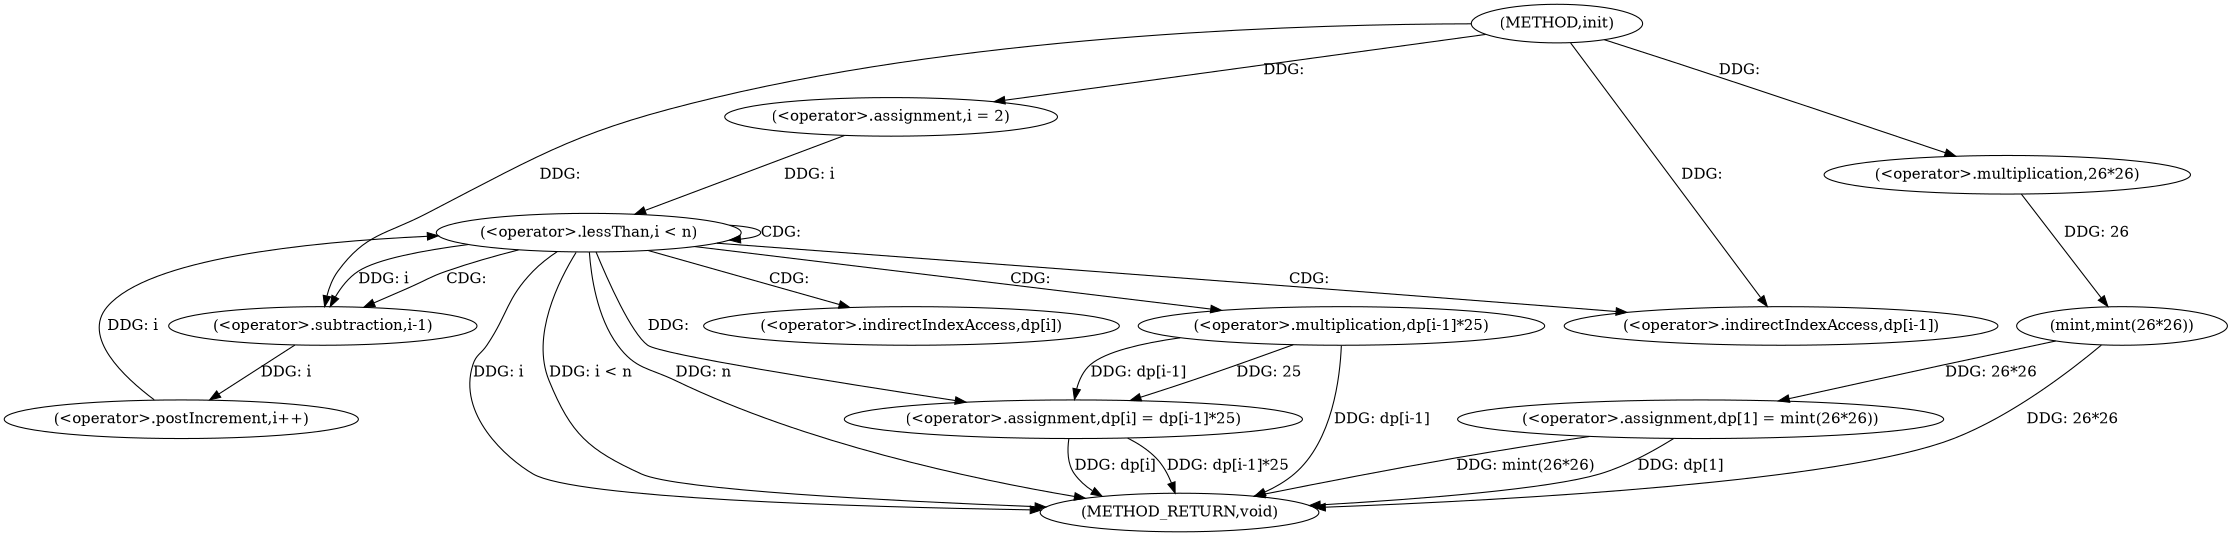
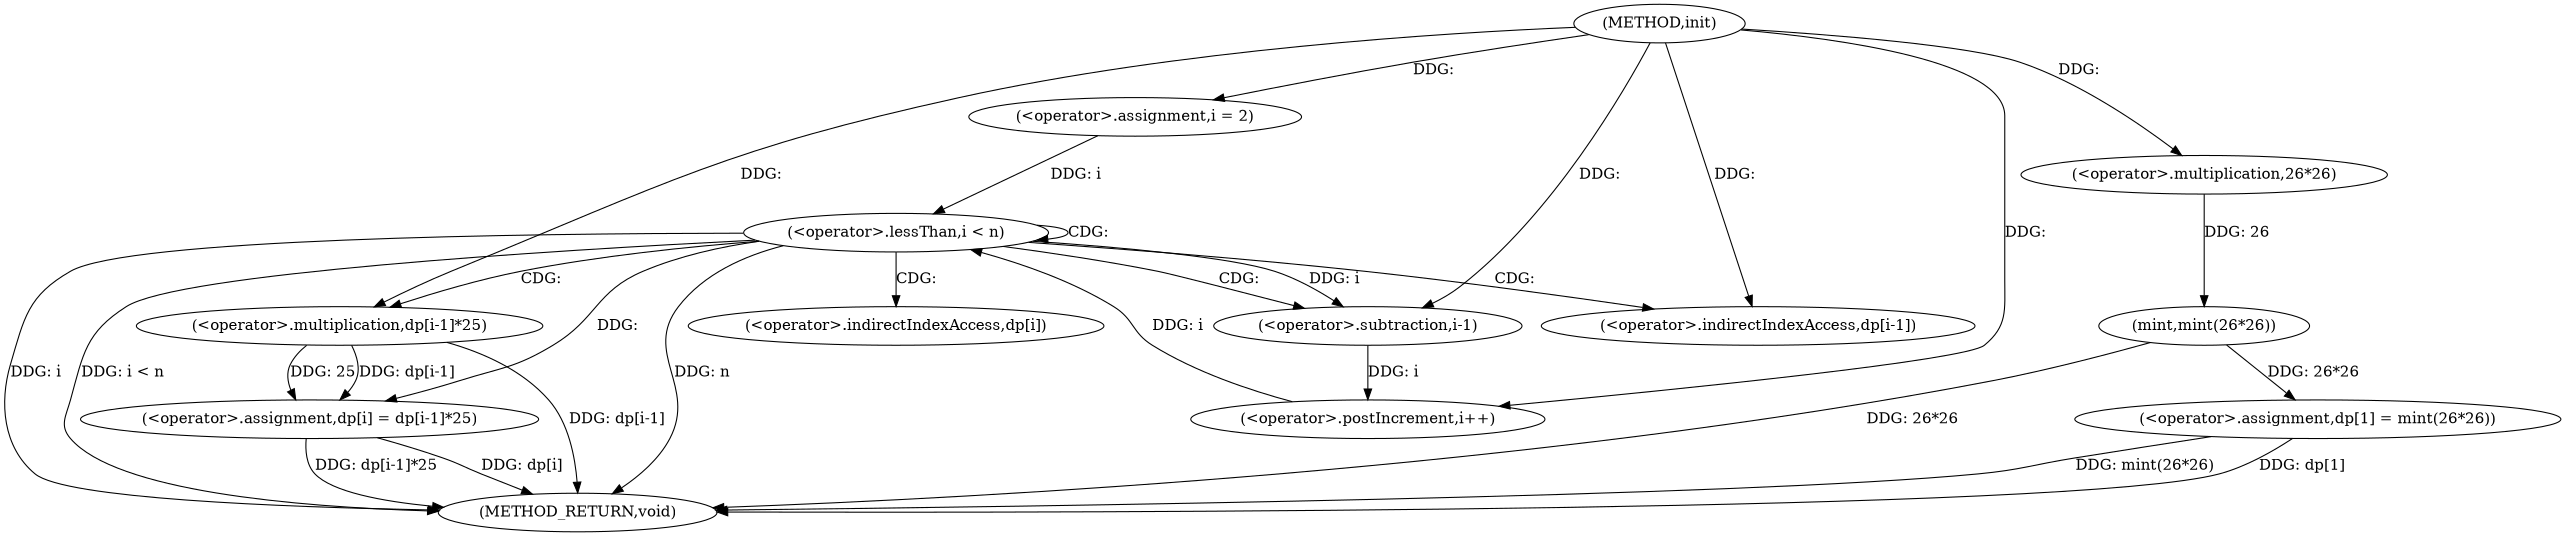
none -> (964, 97)
none -> (1999, 327)
